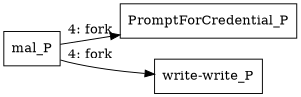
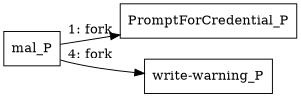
(90, 30) -> (90, 30)
(208, 76) -> (208, 76)
